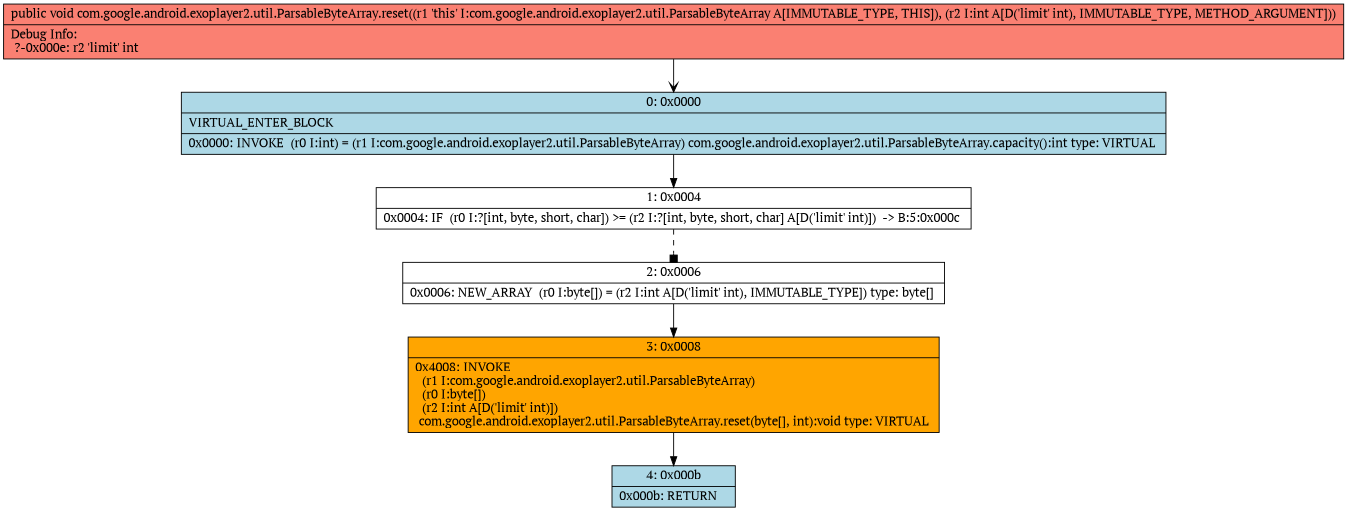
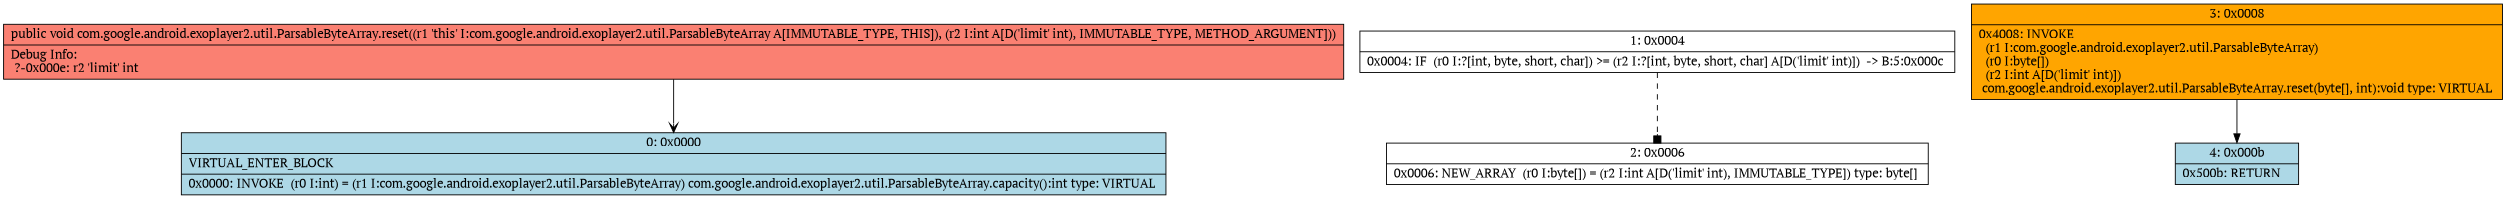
(674, 166) -> none
(674, 316) -> none
(674, 496) -> (2237, 174)
